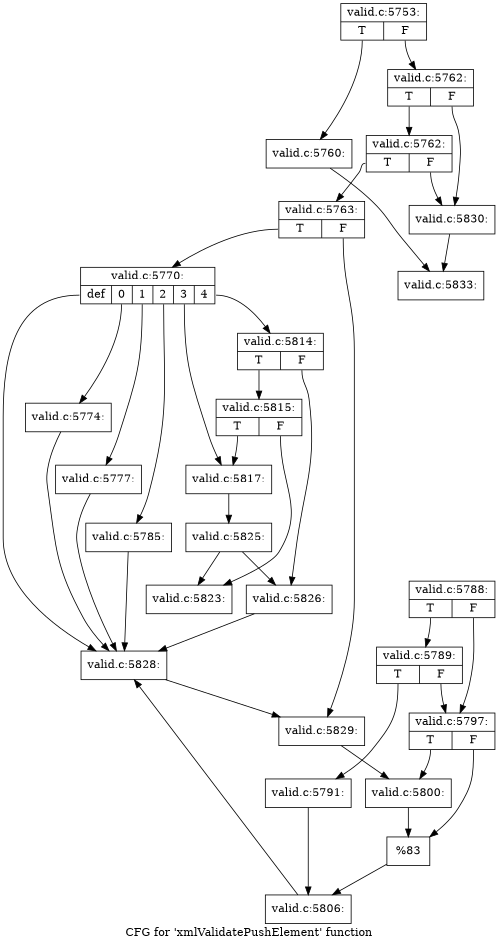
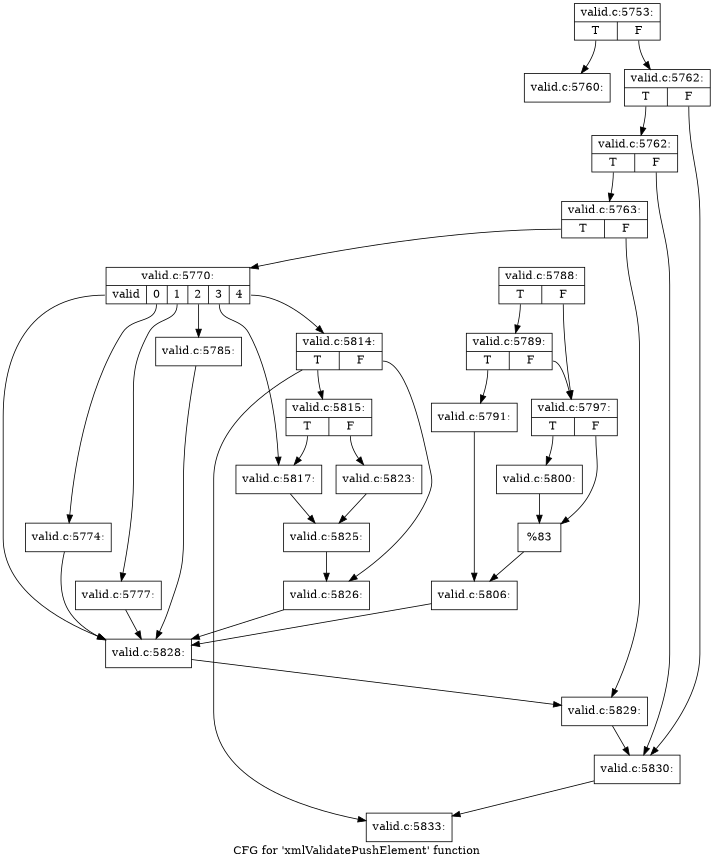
(382, 212) -> (214, 619)
(96, 294) -> (126, 294)
(211, 565) -> (355, 506)
(358, 757) -> (619, 737)
